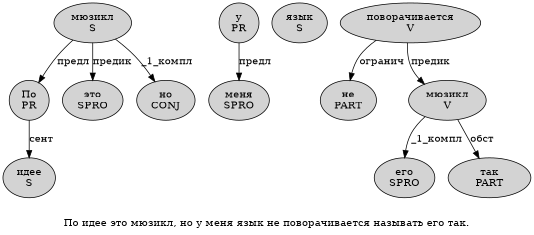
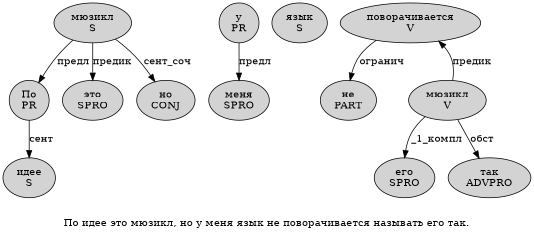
(167, 62) -> (167, 62)
(409, 62) -> (452, 62)
(490, 178) -> (490, 178)
